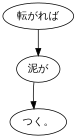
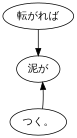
(33, 92) -> (43, 99)
